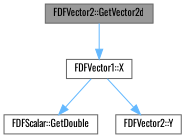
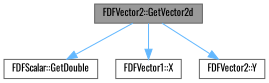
(78, 93) -> (104, 39)
(120, 93) -> (186, 38)
